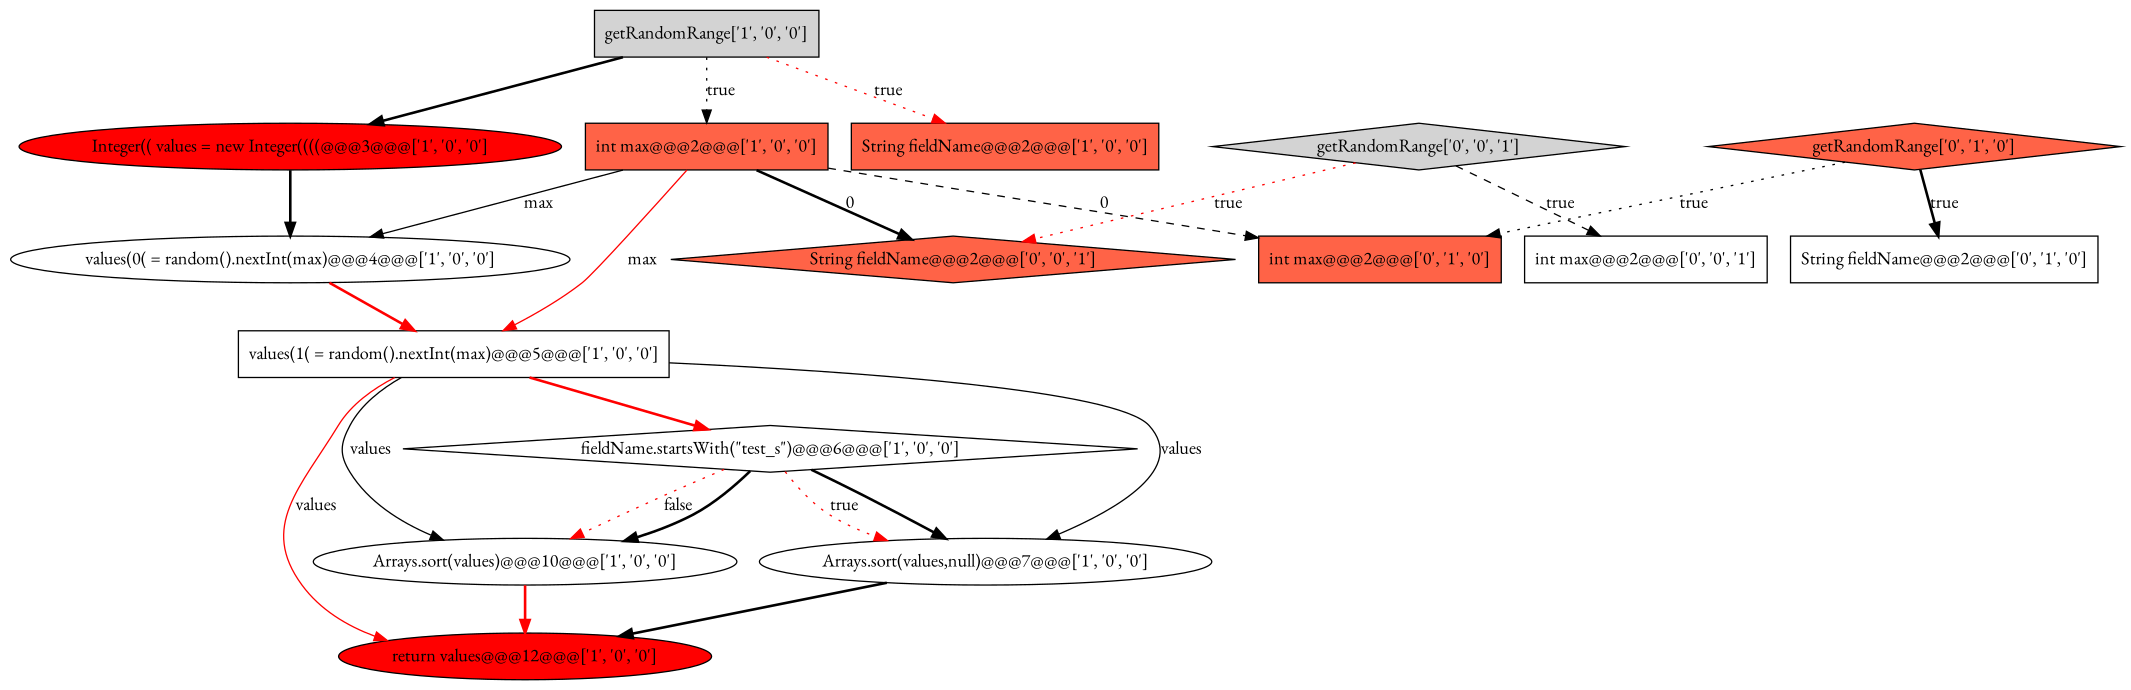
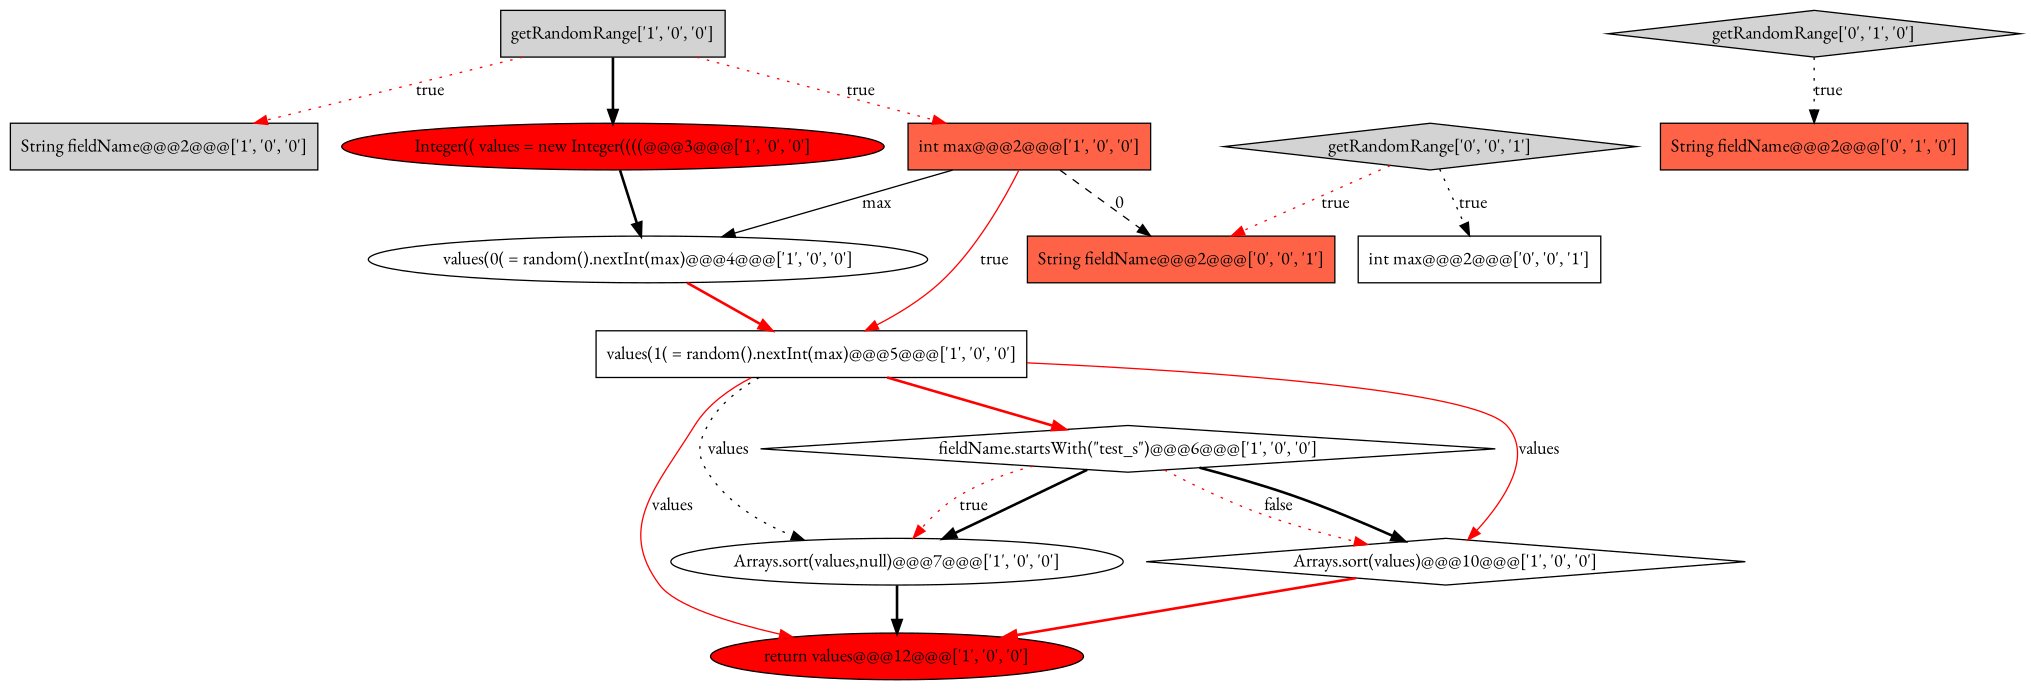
(707, 84) -> (815, 89)
(1005, 147) -> (164, 147)
(1914, 147) -> (1814, 34)
(1928, 197) -> (1814, 84)
(1522, 198) -> (1452, 196)
(828, 202) -> (1100, 199)
(642, 259) -> (994, 259)
(953, 259) -> (1181, 259)
(1380, 259) -> none
(1944, 259) -> (1814, 147)
(994, 387) -> (704, 466)
(346, 465) -> (1329, 384)
(525, 562) -> (1446, 562)
